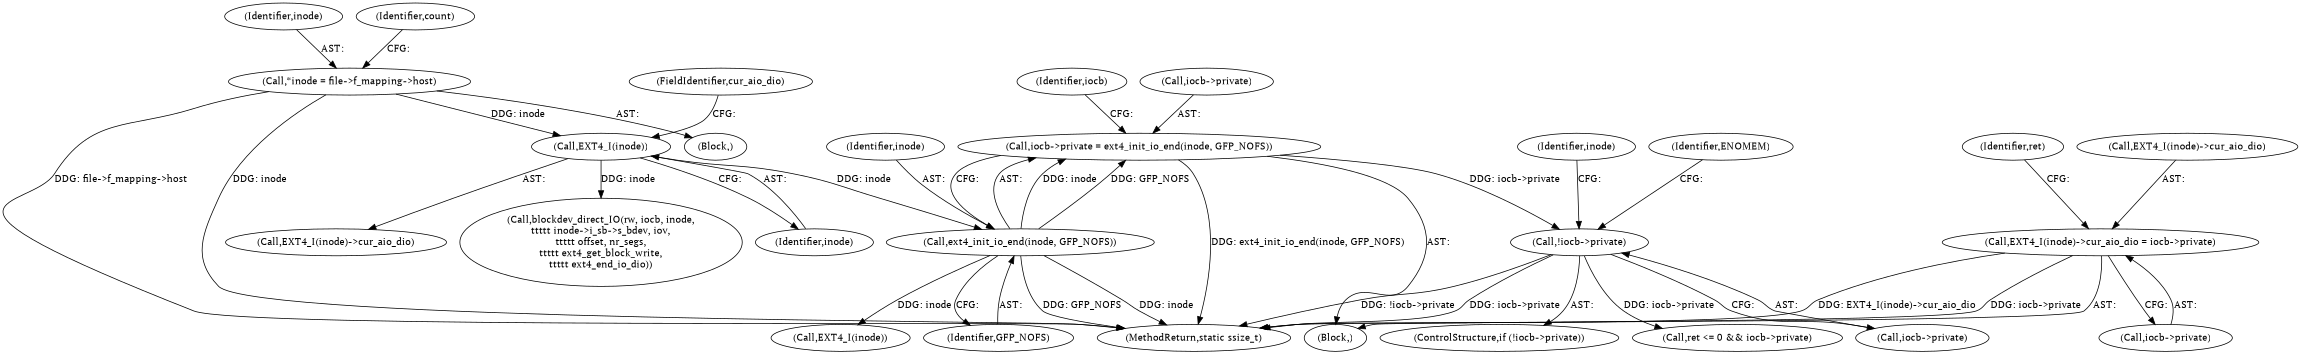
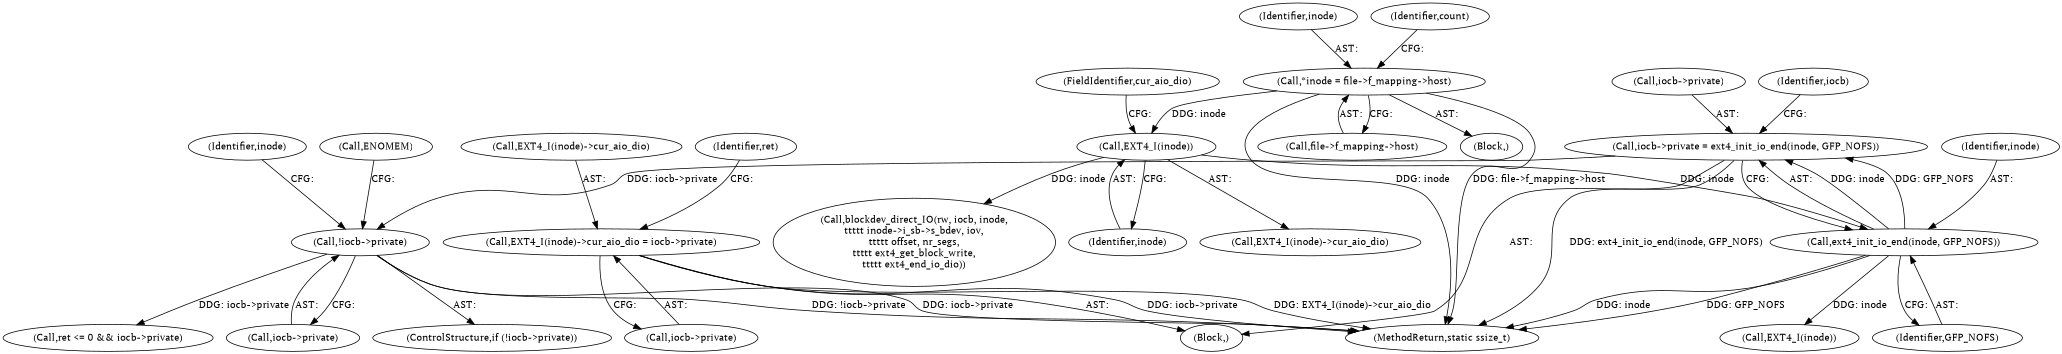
none -> (1352, 147)
(1721, 147) -> (376, 147)
